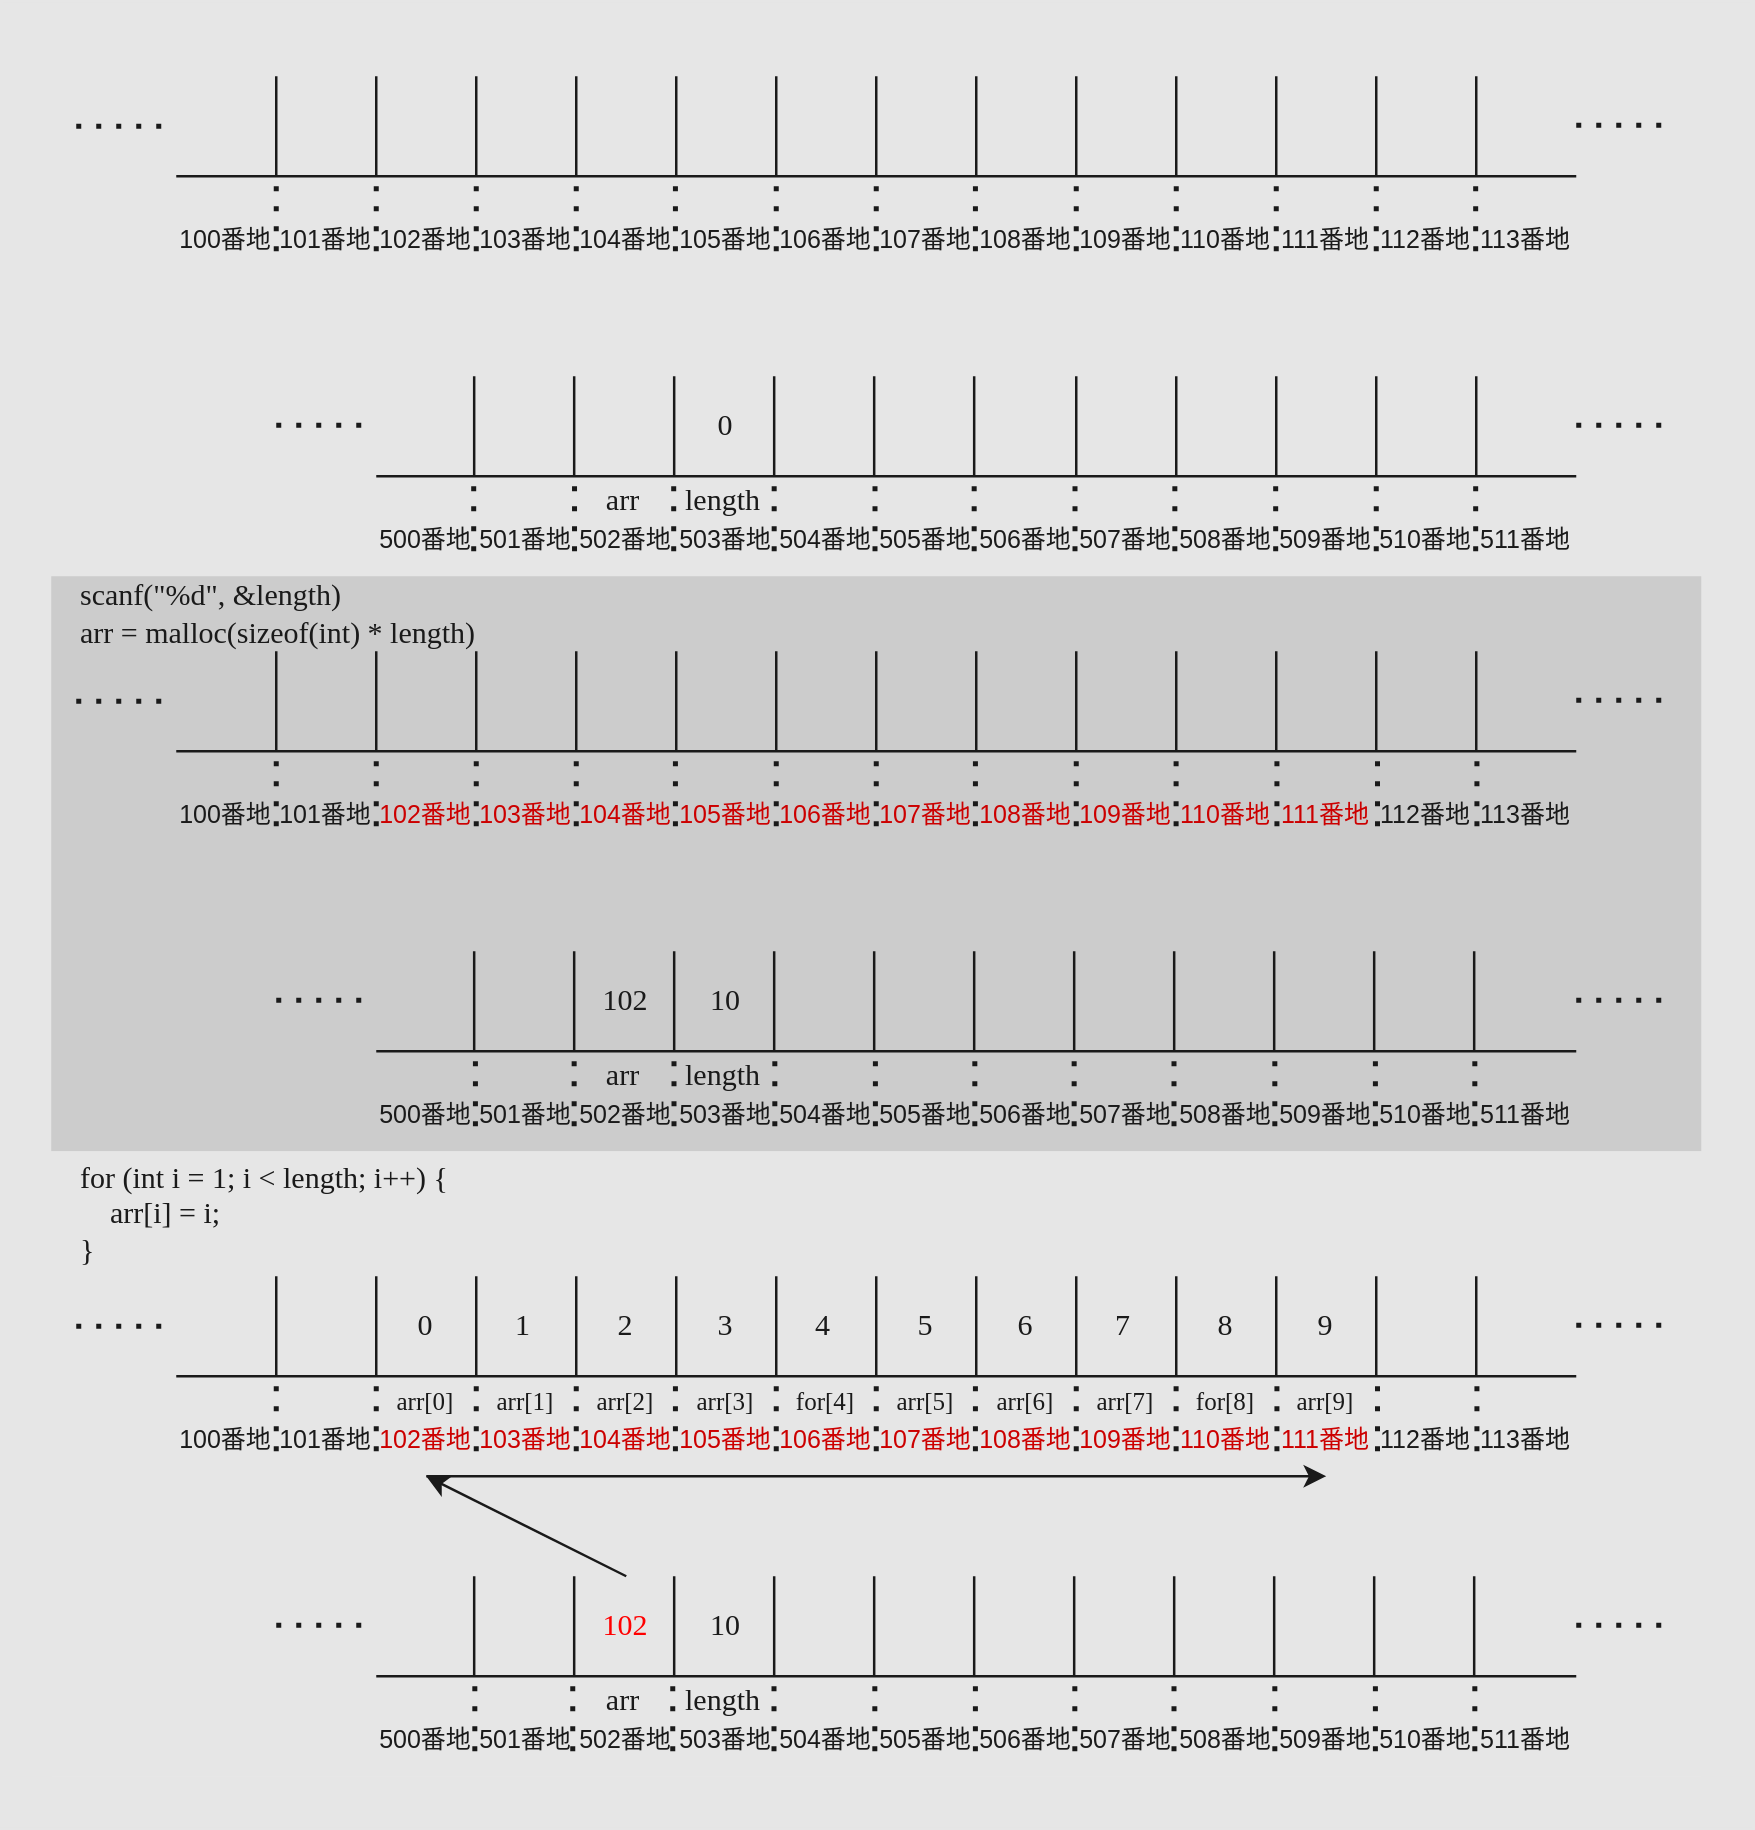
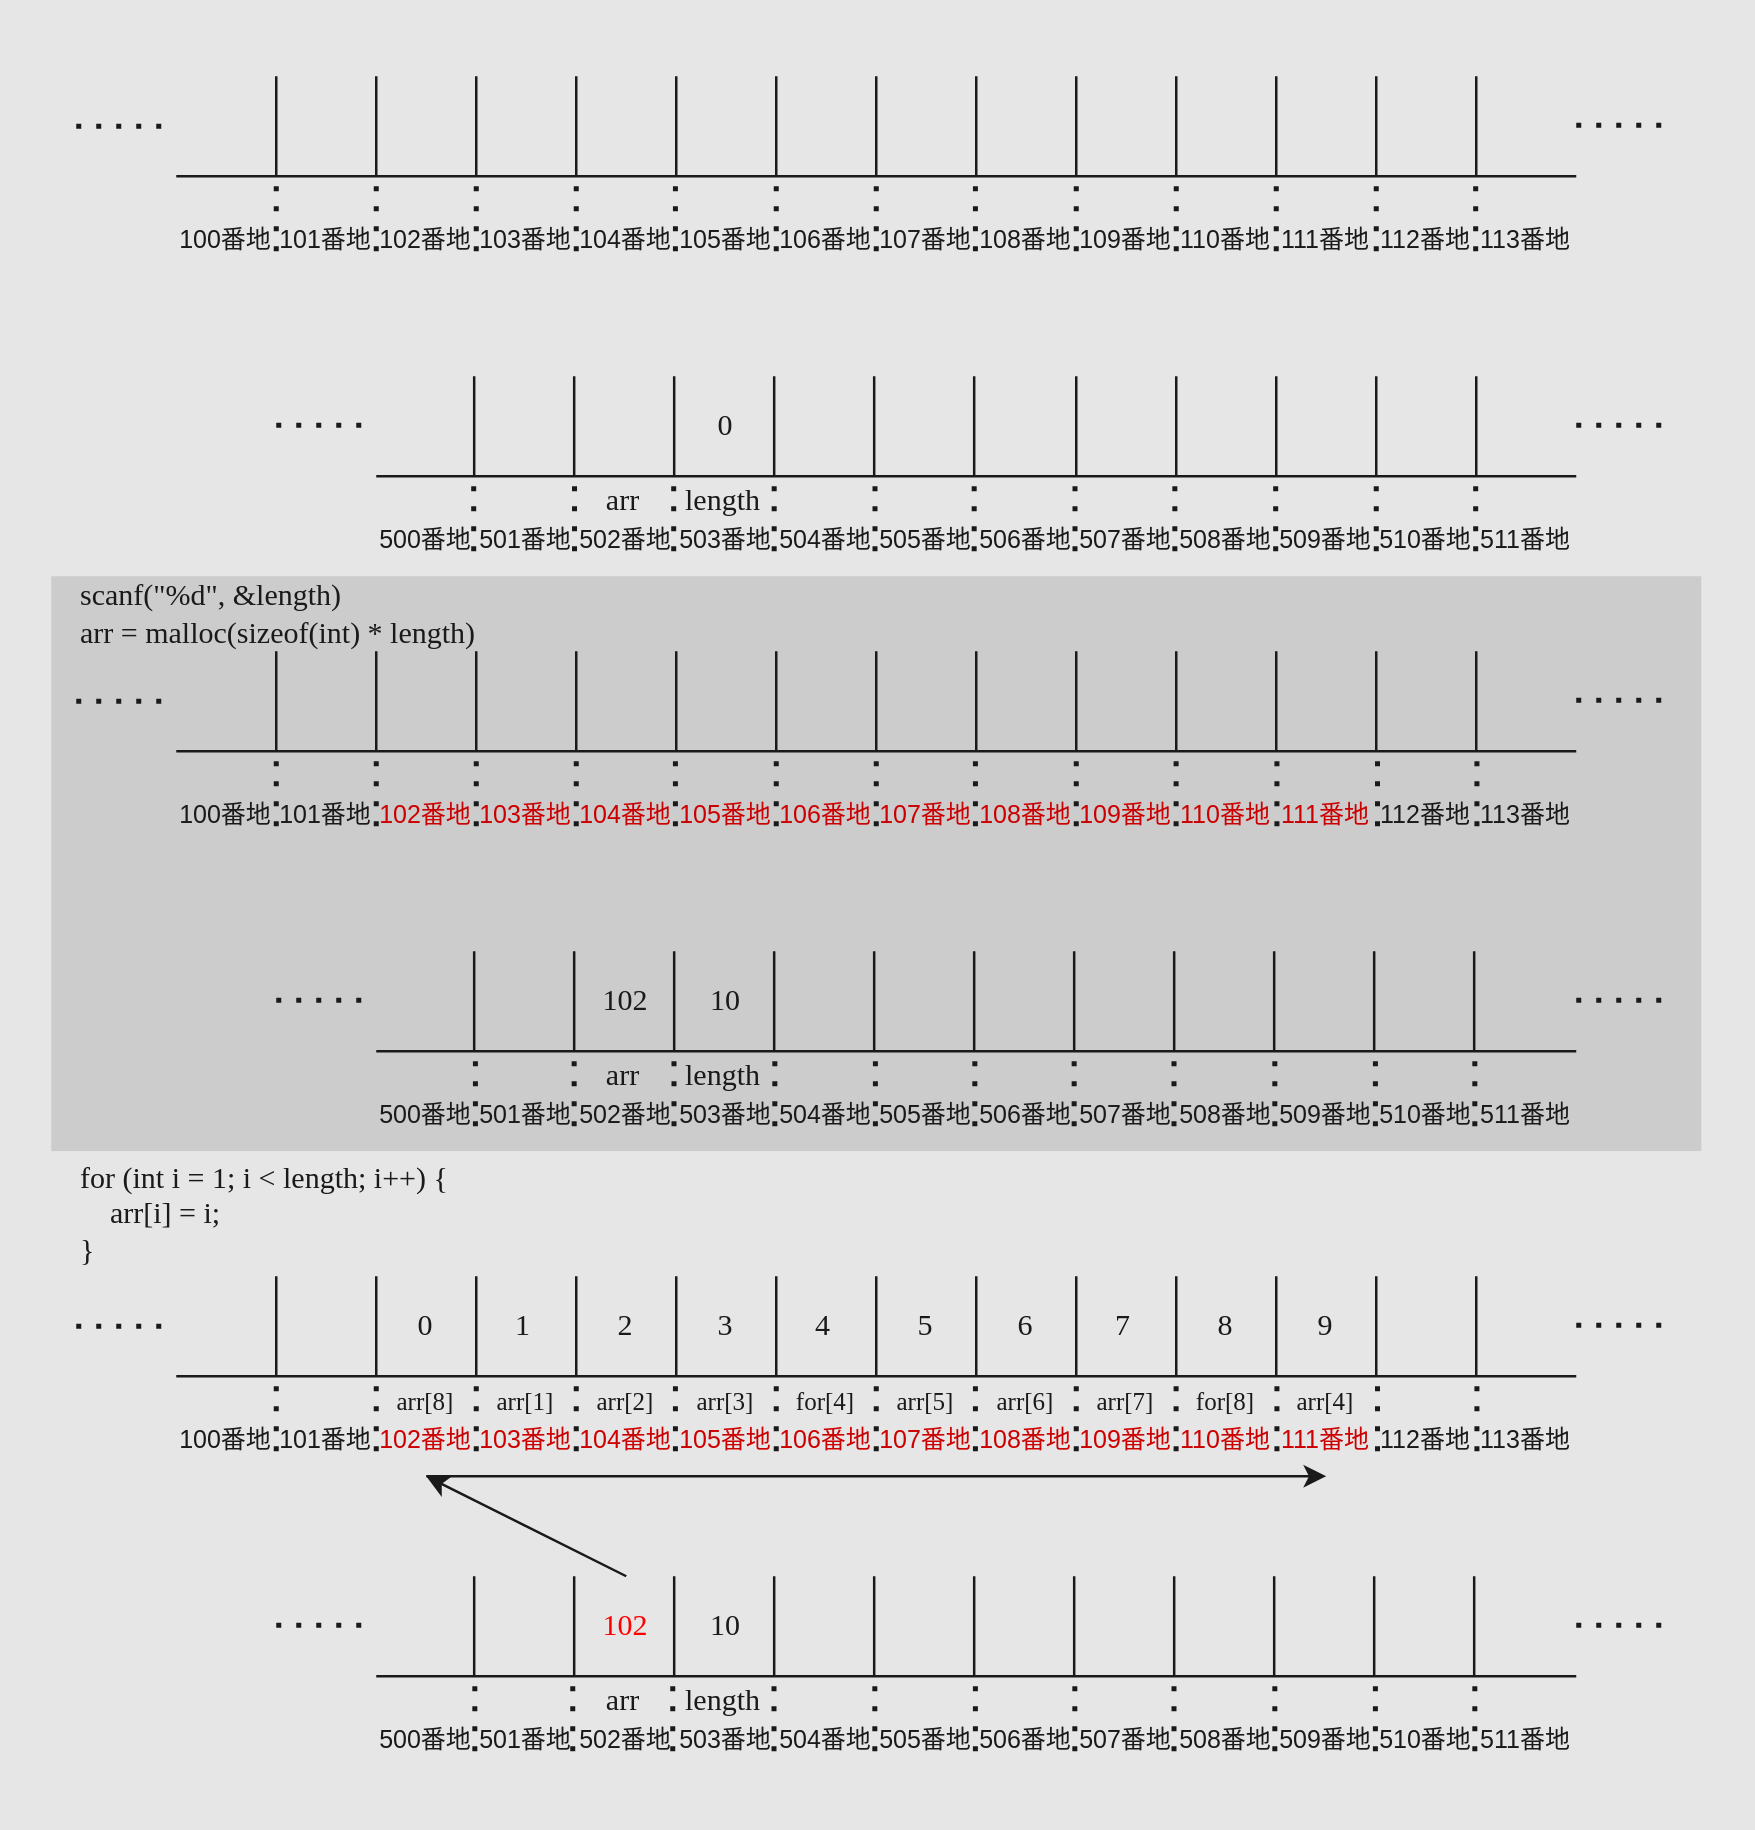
(426, 1401) -> (426, 1401)
(1326, 1401) -> (1326, 1401)
